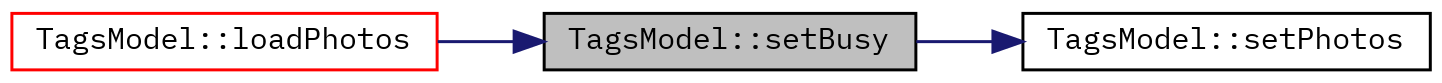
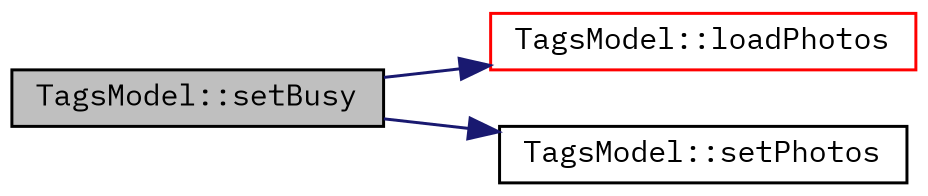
(476, 42) -> (422, 73)
